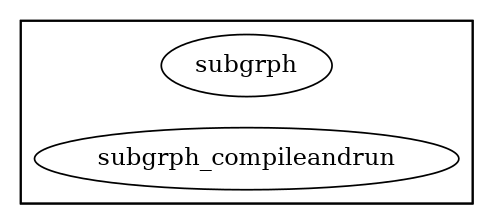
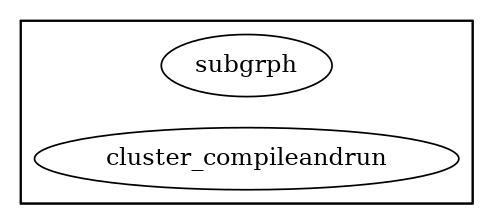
(247, 159) -> (247, 159)
